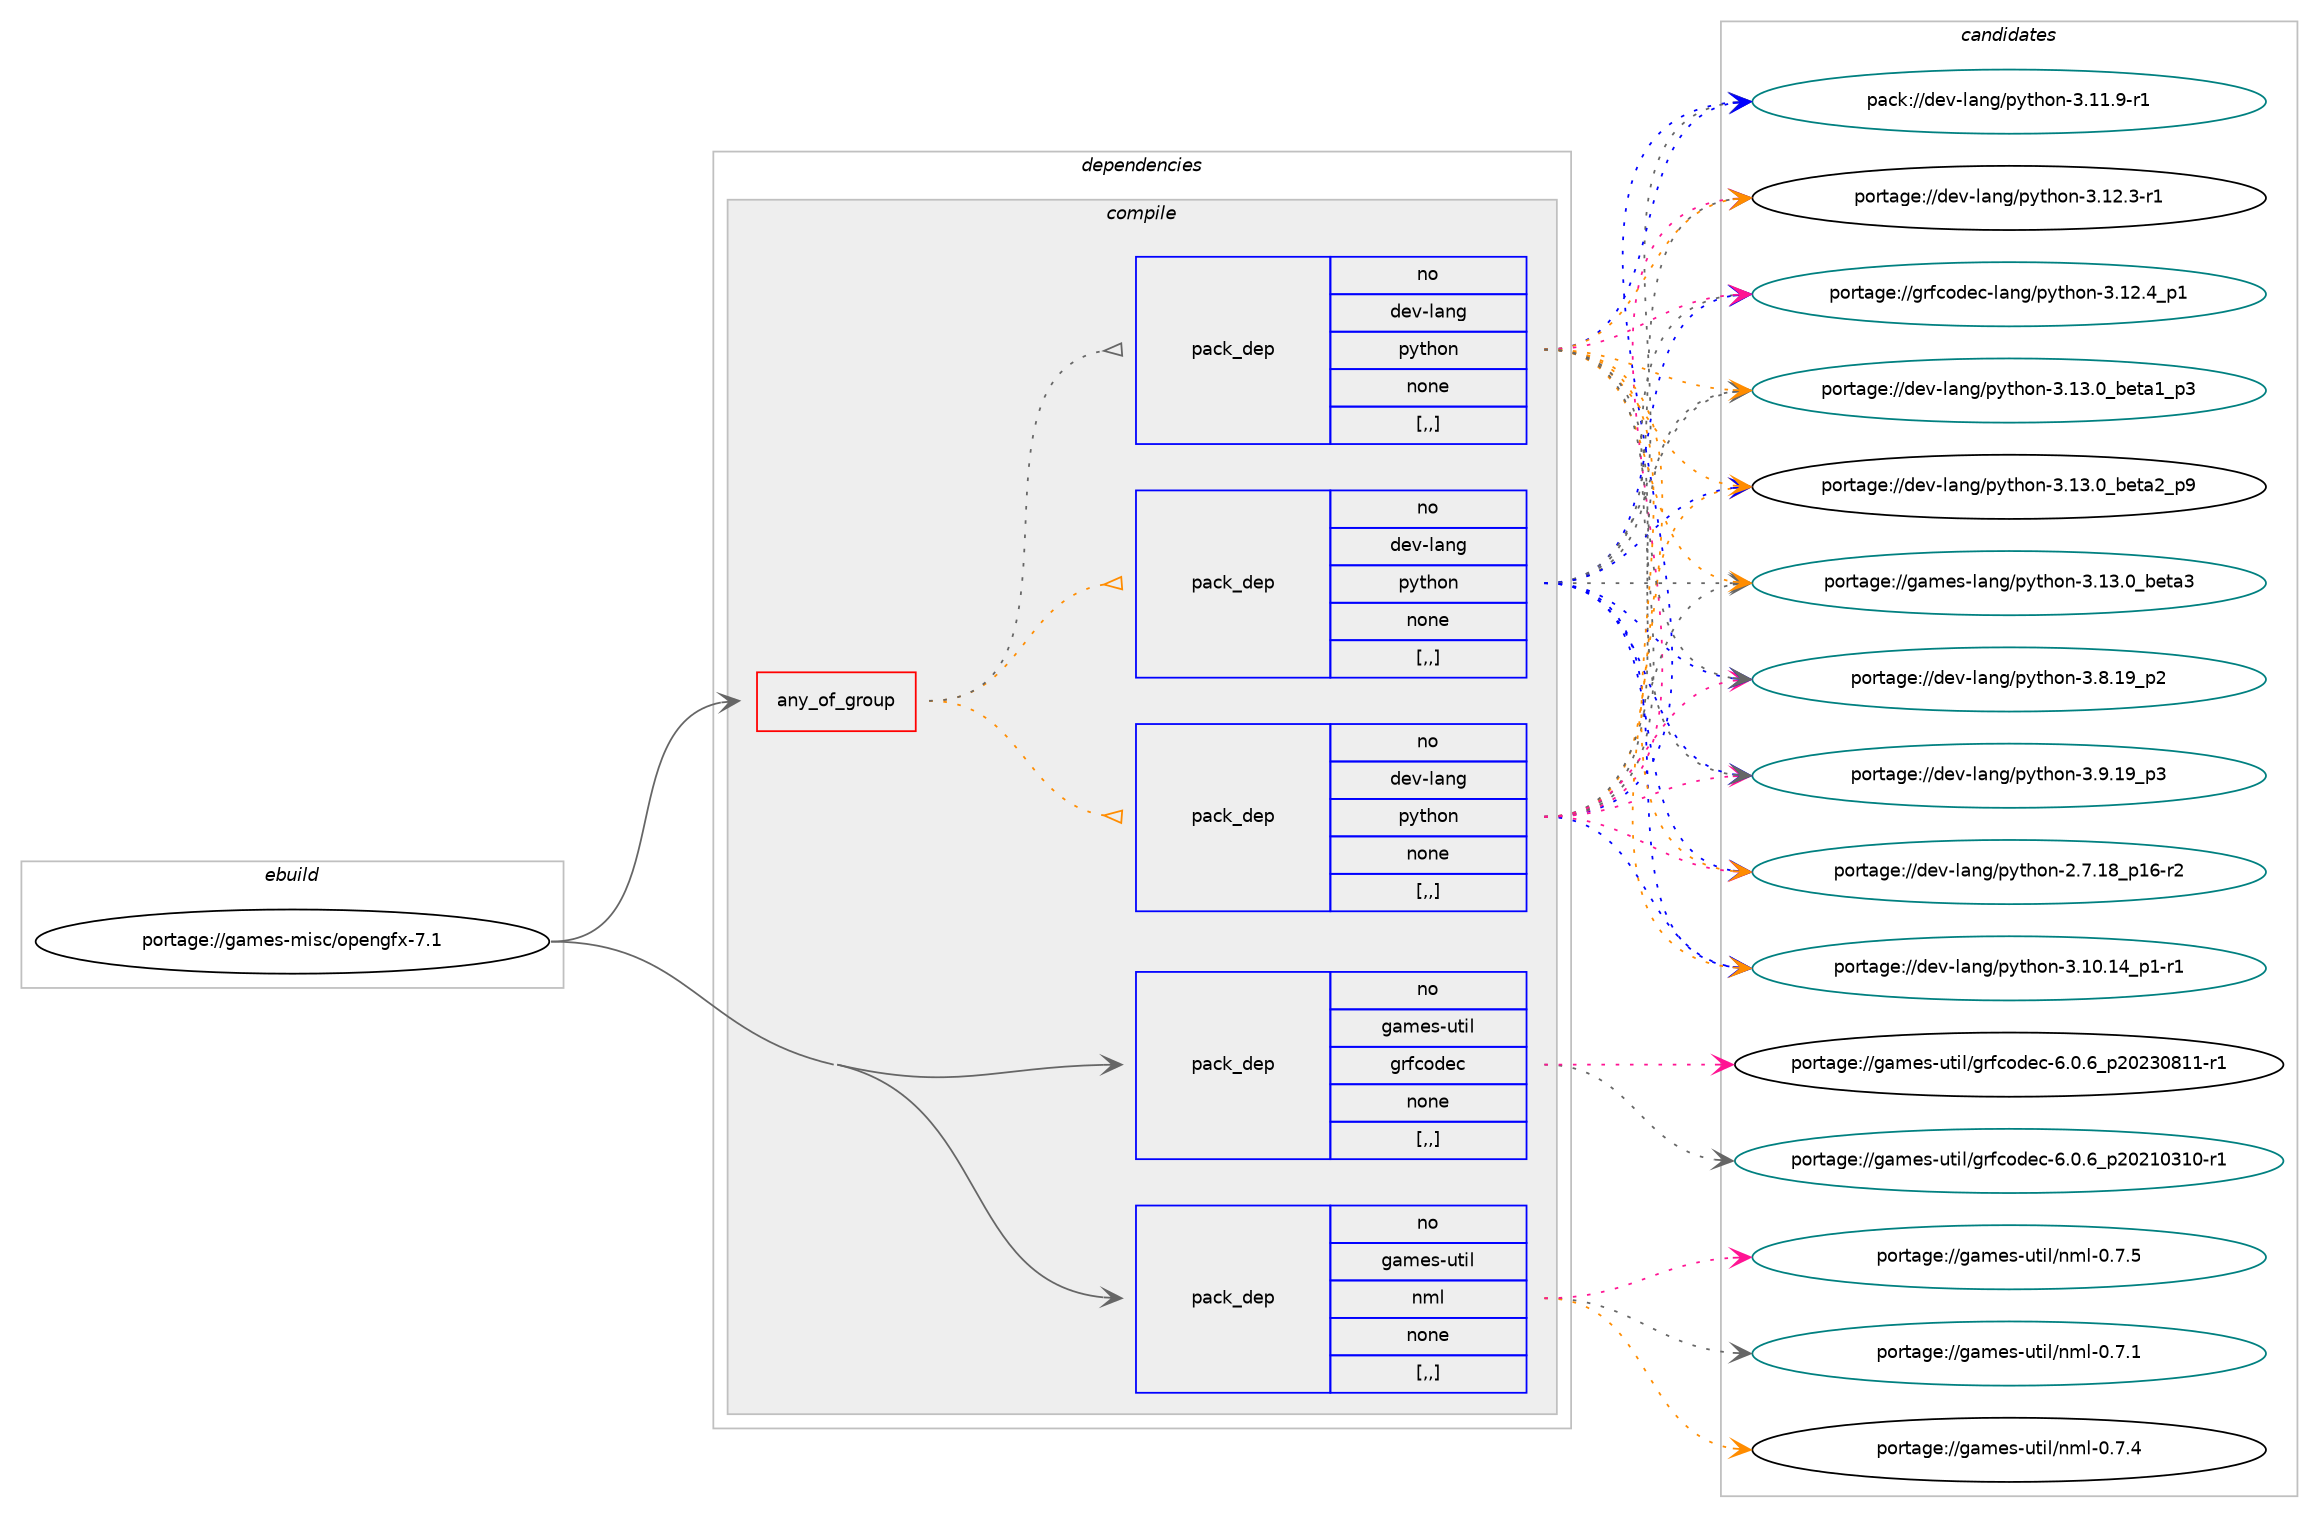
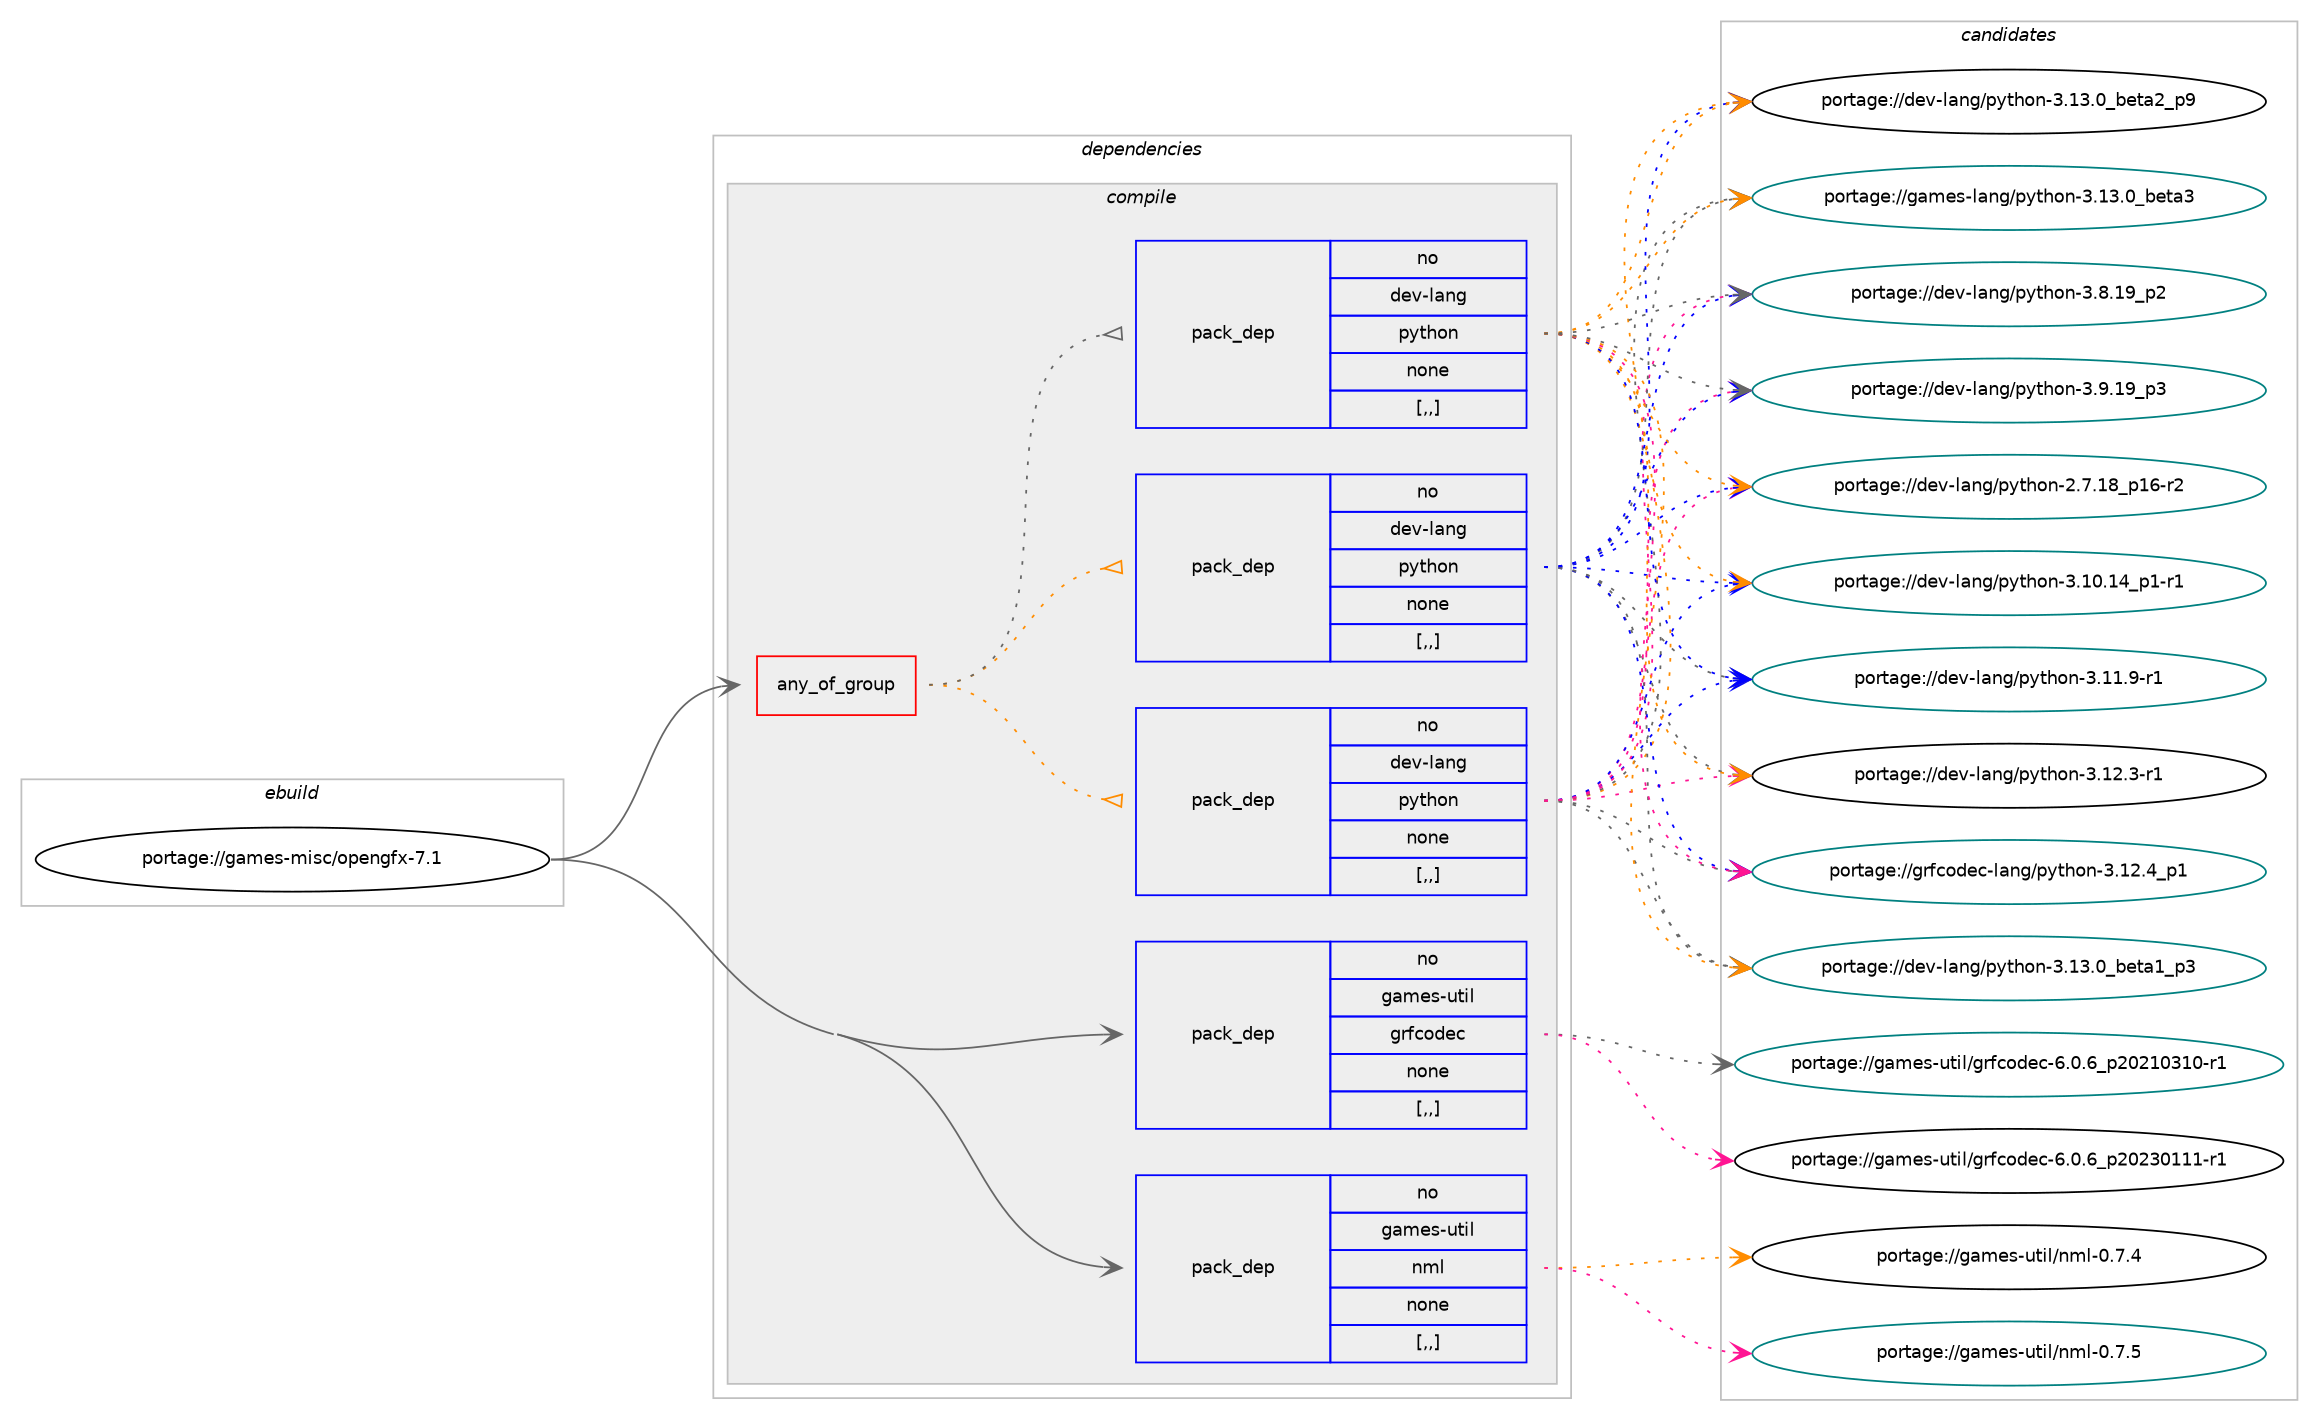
(2009, 102) -> (2009, 679)
(2009, 1065) -> (2009, 1161)
(2009, 1354) -> none
